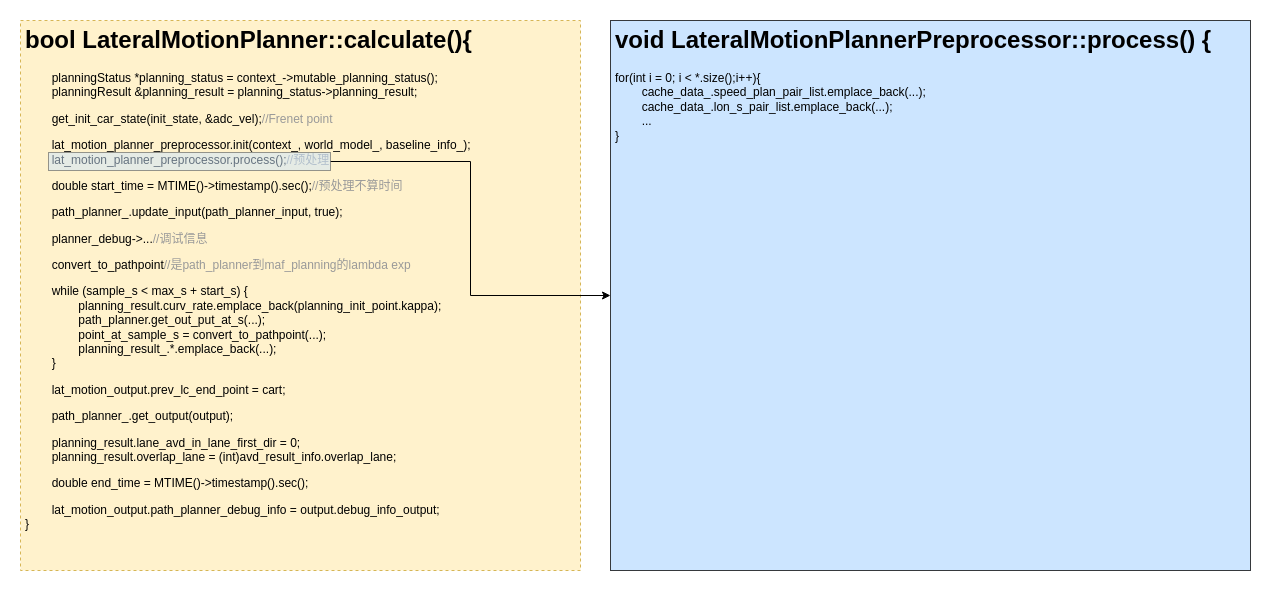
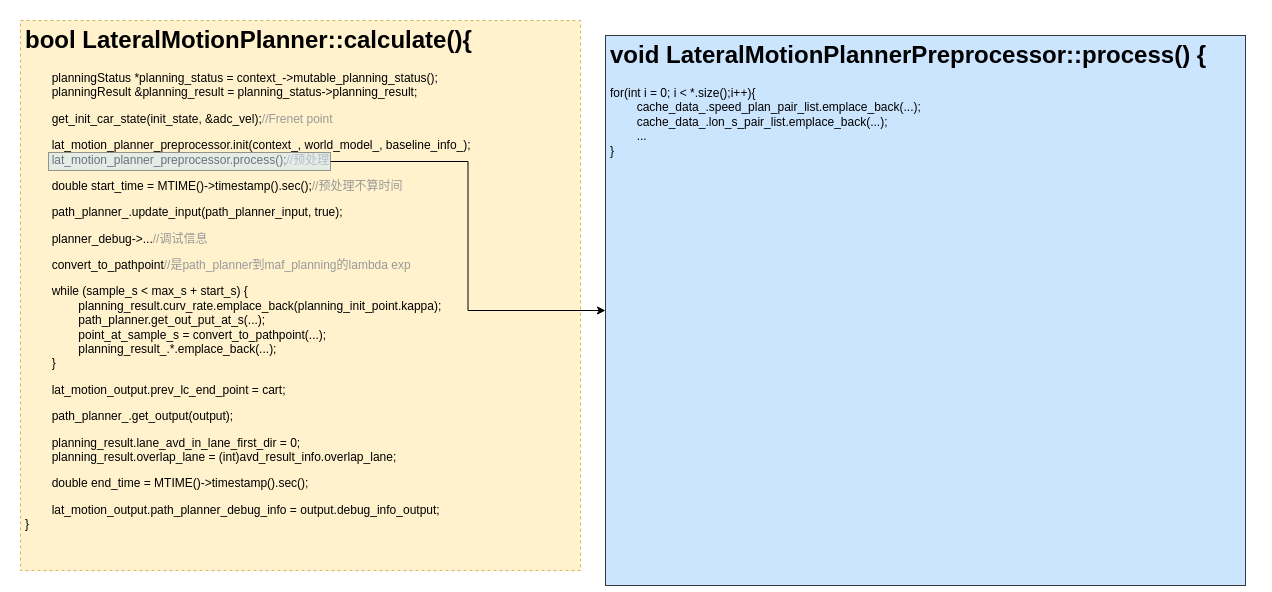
(931, 296) -> (926, 311)
